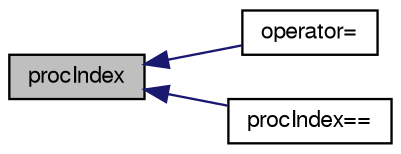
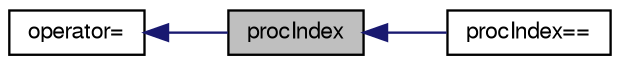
(205, 53) -> (198, 33)
